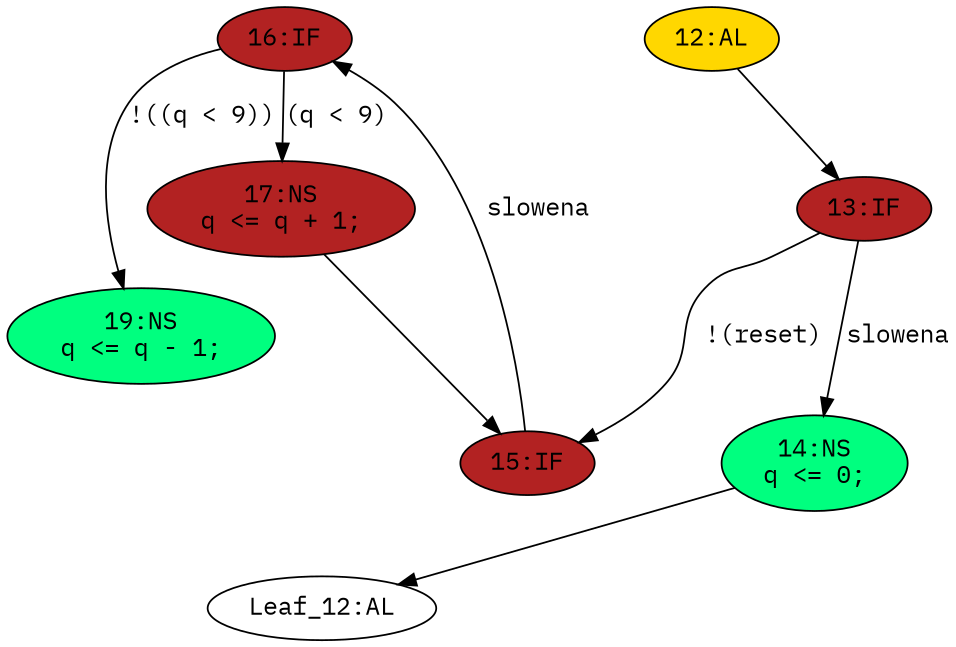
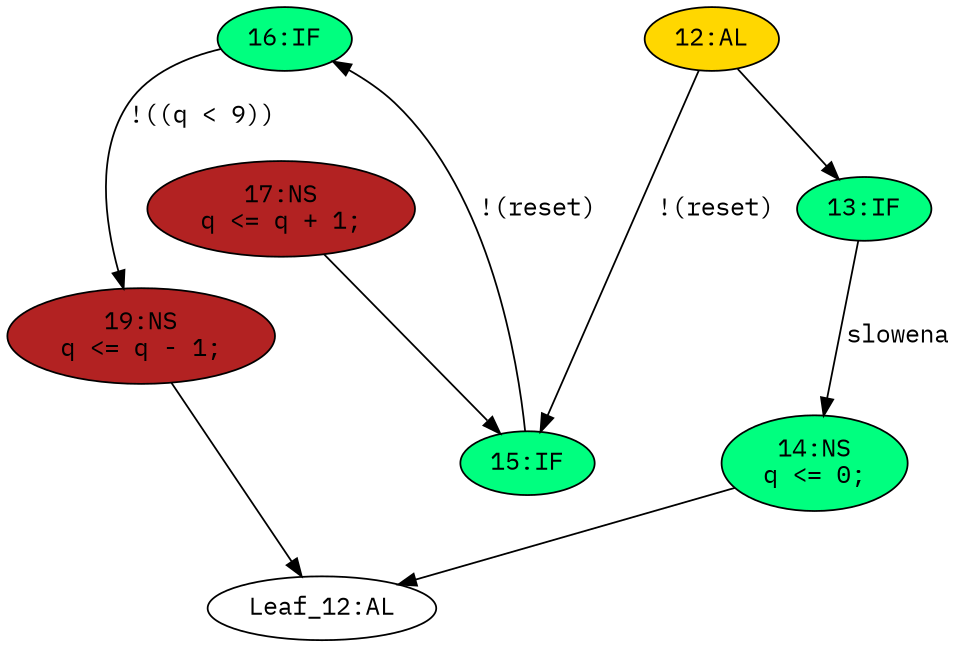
(285, 39) -> (285, 39)
(283, 107) -> none
(538, 209) -> (538, 209)
(864, 209) -> (864, 209)
(689, 315) -> (623, 243)
(141, 336) -> (141, 336)
(528, 463) -> (528, 463)
none -> (232, 472)
